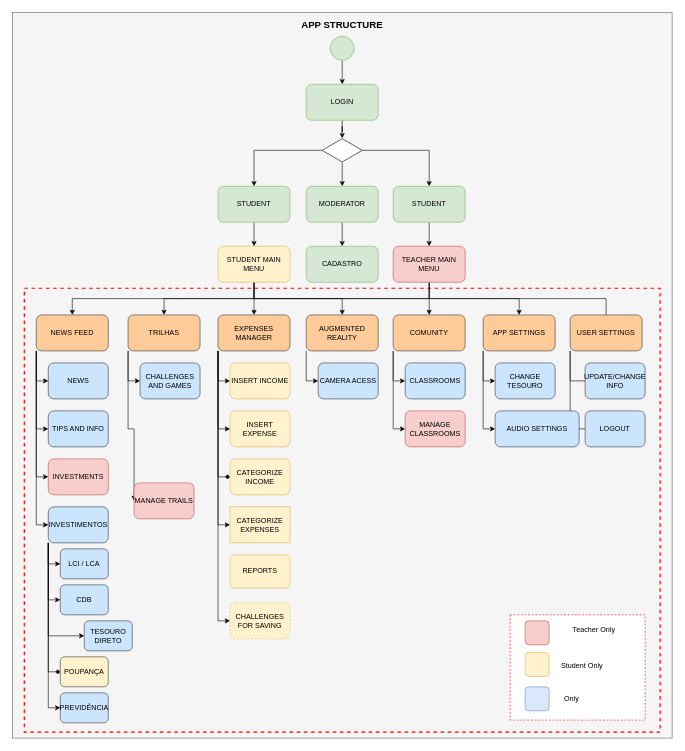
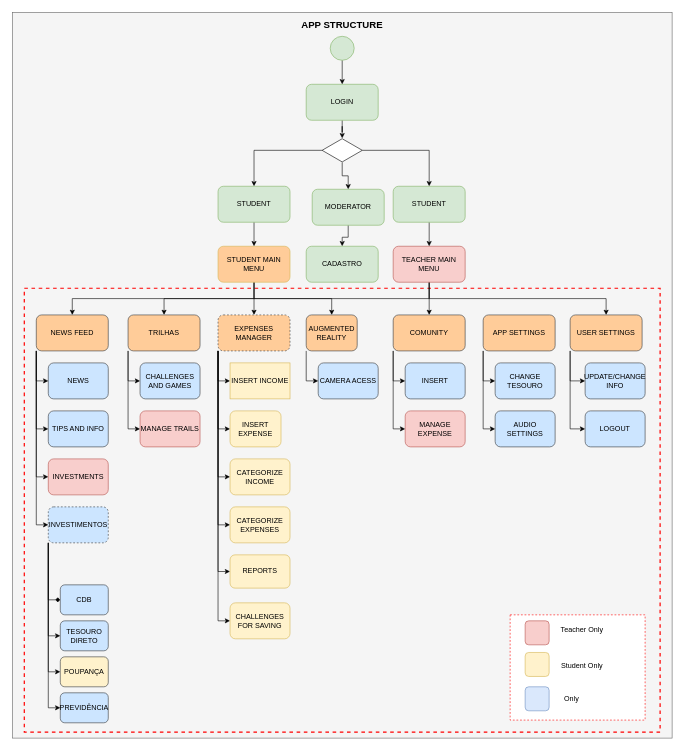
(342, 204) -> (348, 207)
(254, 264) -> (254, 264)
(519, 309) -> none
(606, 311) -> (606, 309)
(254, 333) -> (254, 333)
(342, 333) -> (332, 333)
(260, 381) -> (260, 381)
(435, 381) -> (435, 381)
(581, 381) -> (579, 381)
(260, 429) -> (256, 429)
(435, 429) -> (435, 429)
(537, 429) -> (525, 429)
(578, 429) -> (572, 429)
(224, 477) -> (224, 477)
(164, 501) -> (170, 429)
(78, 525) -> (78, 525)
(260, 525) -> (260, 525)
(54, 564) -> none
(84, 564) -> none
none -> (223, 572)
(54, 600) -> (54, 600)
(260, 621) -> (260, 621)
(594, 630) -> (582, 630)
(108, 636) -> (84, 636)
(54, 672) -> (54, 672)
